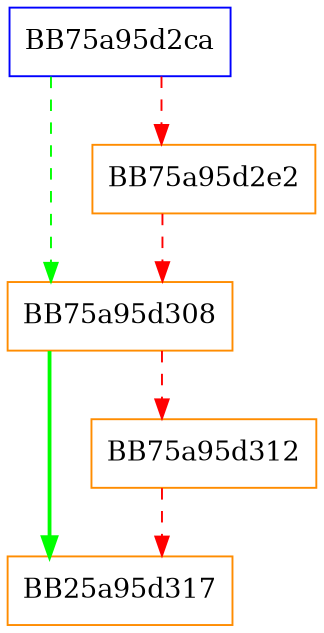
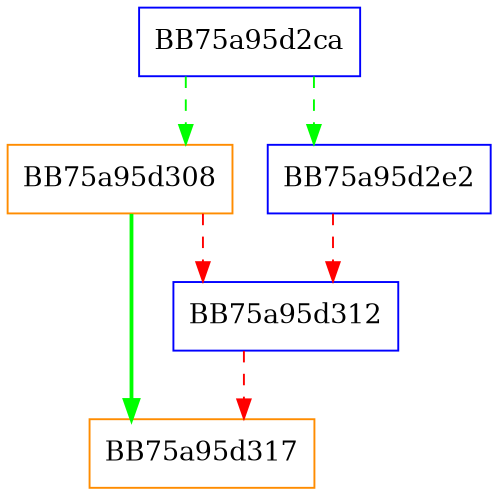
(161, 101) -> (314, 101)
(204, 179) -> (379, 179)
(162, 238) -> (333, 238)
(204, 454) -> (286, 316)
(120, 591) -> (202, 454)
